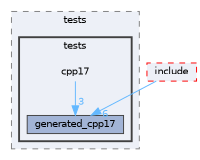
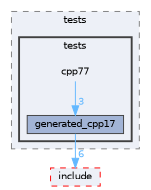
(75, 72) -> (75, 72)
(125, 97) -> (75, 146)
